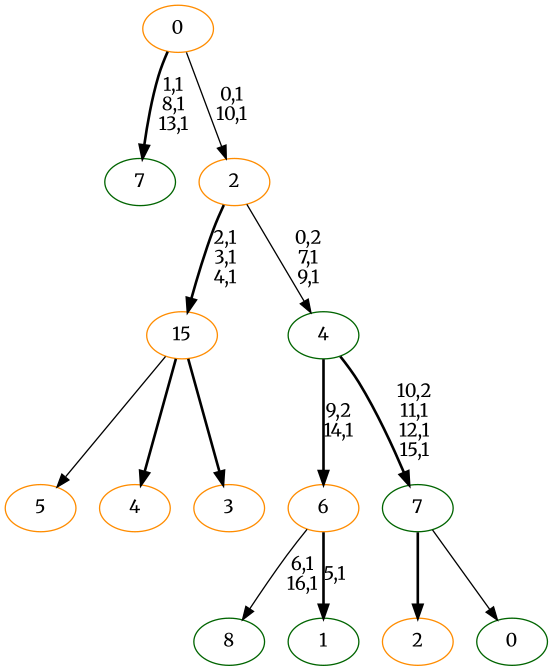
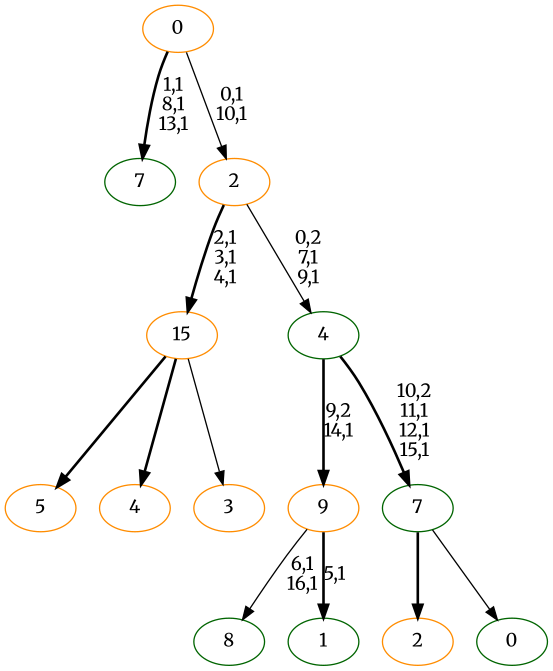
(204, 415) -> (204, 415)
(116, 417) -> (116, 417)
(324, 508) -> (324, 508)
